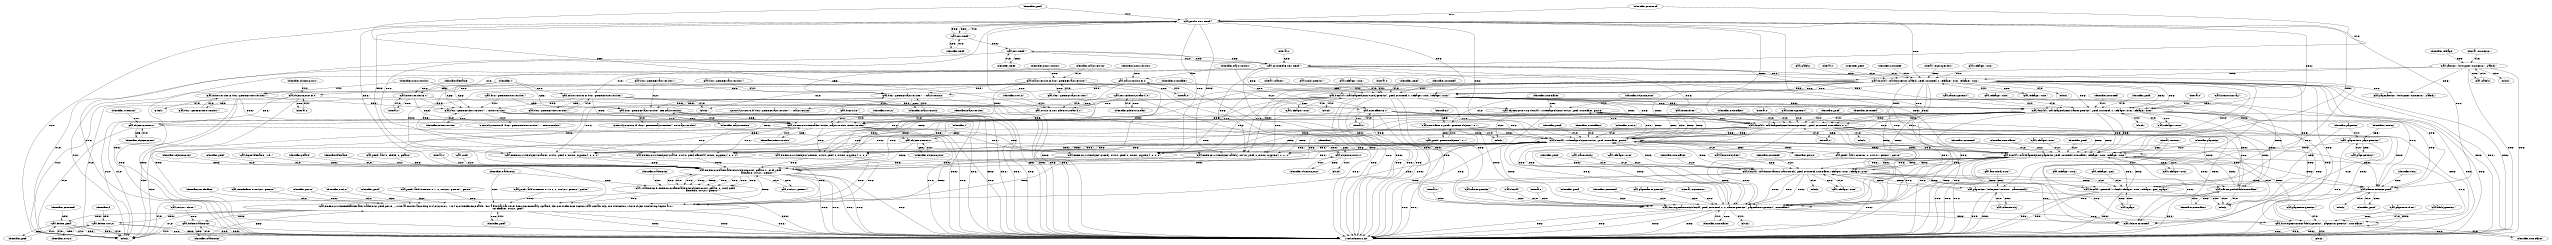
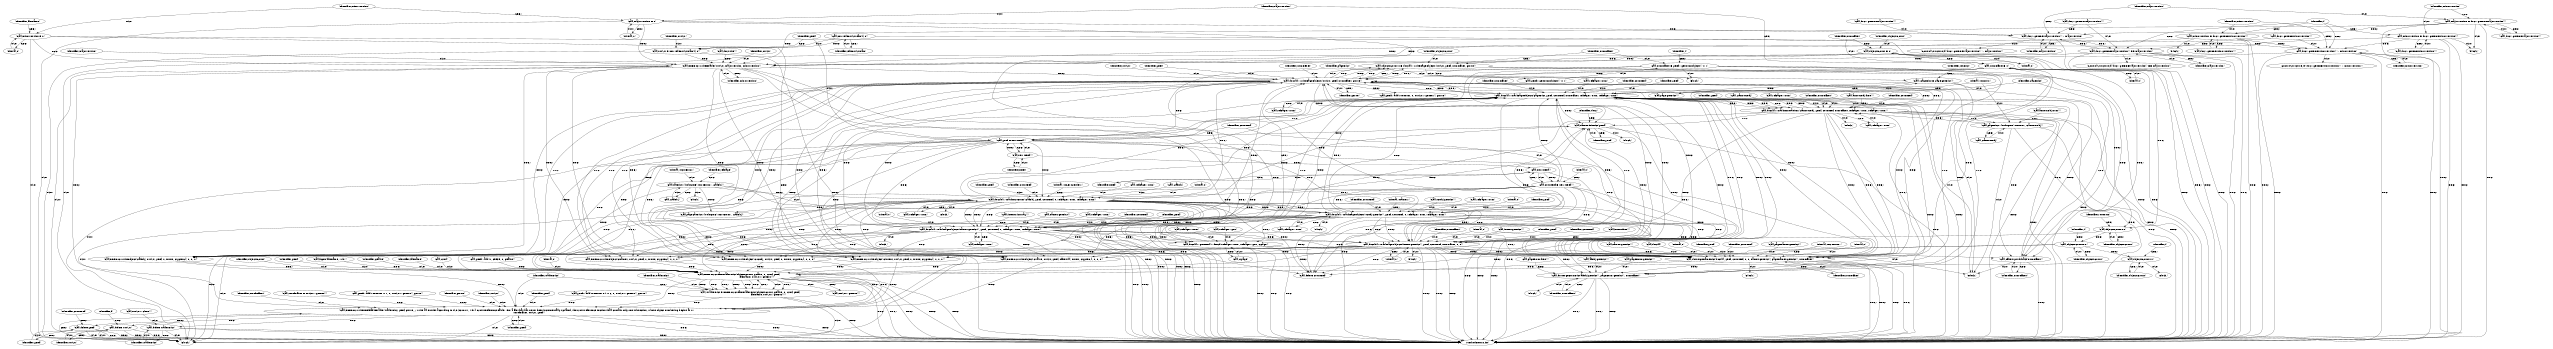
(2171, 26) -> (1301, 133)
(1428, 174) -> none
(195, 216) -> (156, 320)
